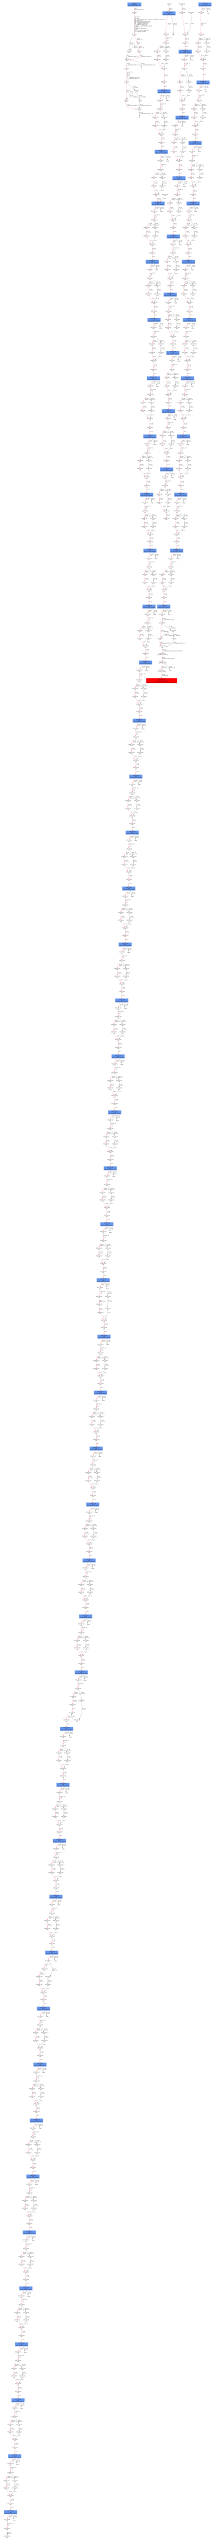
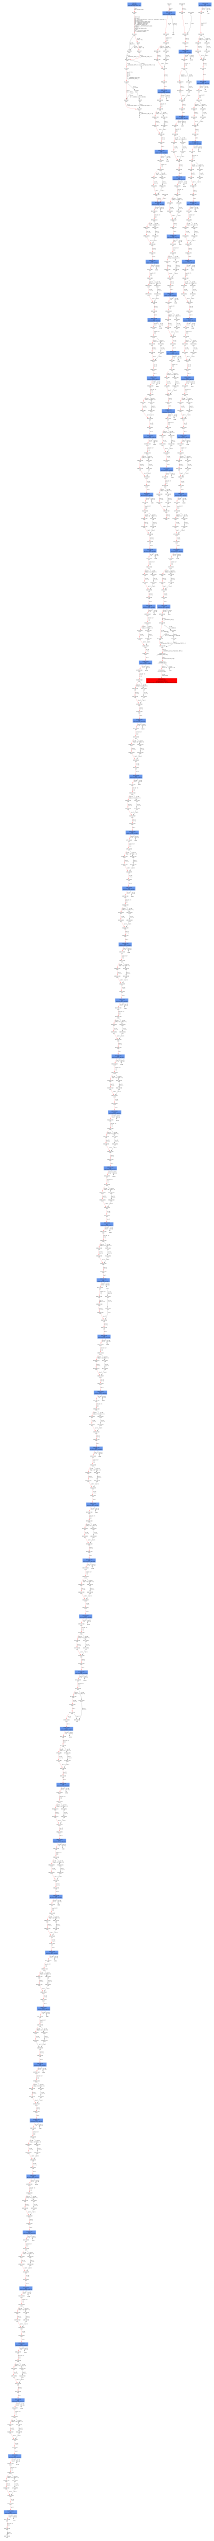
(72, 1717) -> (76, 1716)
(52, 1969) -> (46, 1973)
